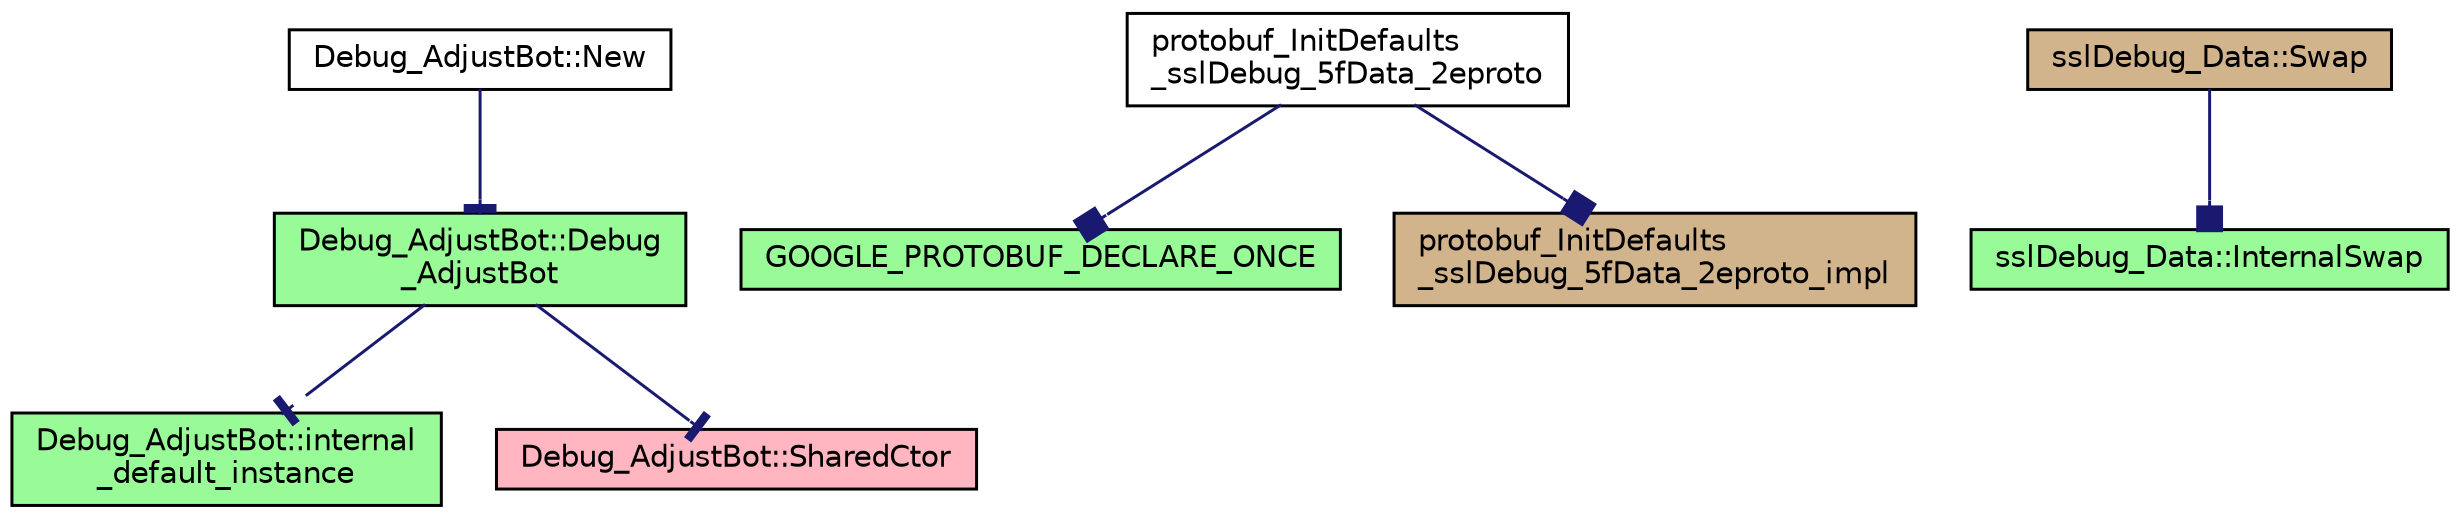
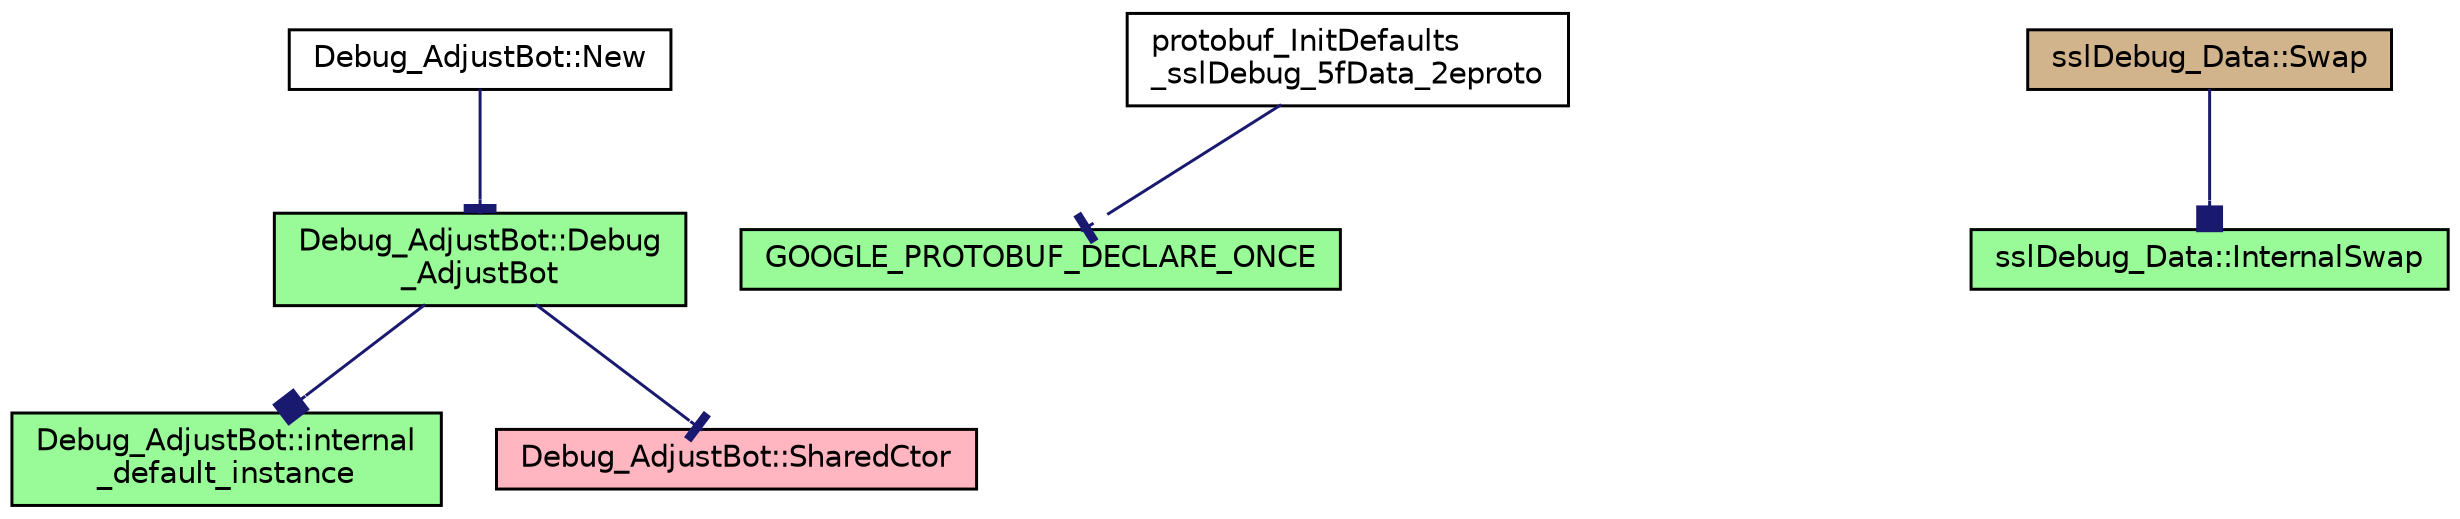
(1194, 160) -> (1194, 160)
(1655, 259) -> none
(365, 350) -> (365, 350)
